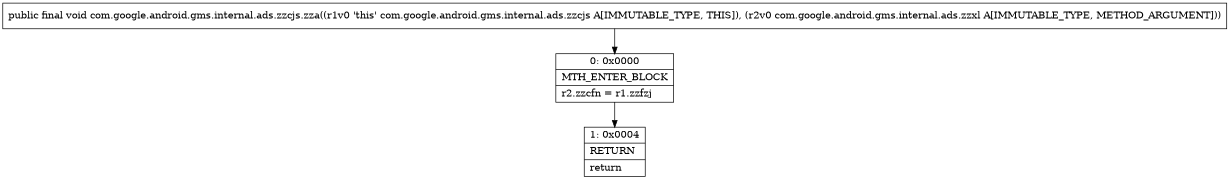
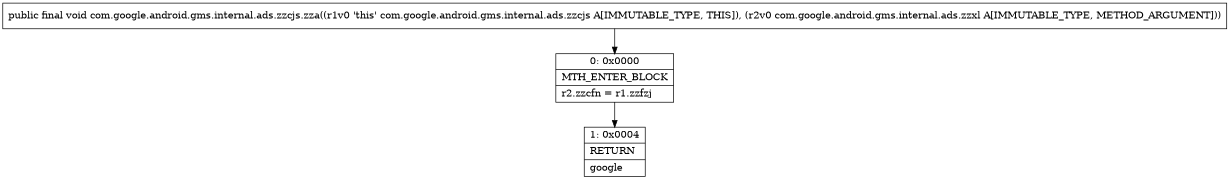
(606, 168) -> (606, 168)
